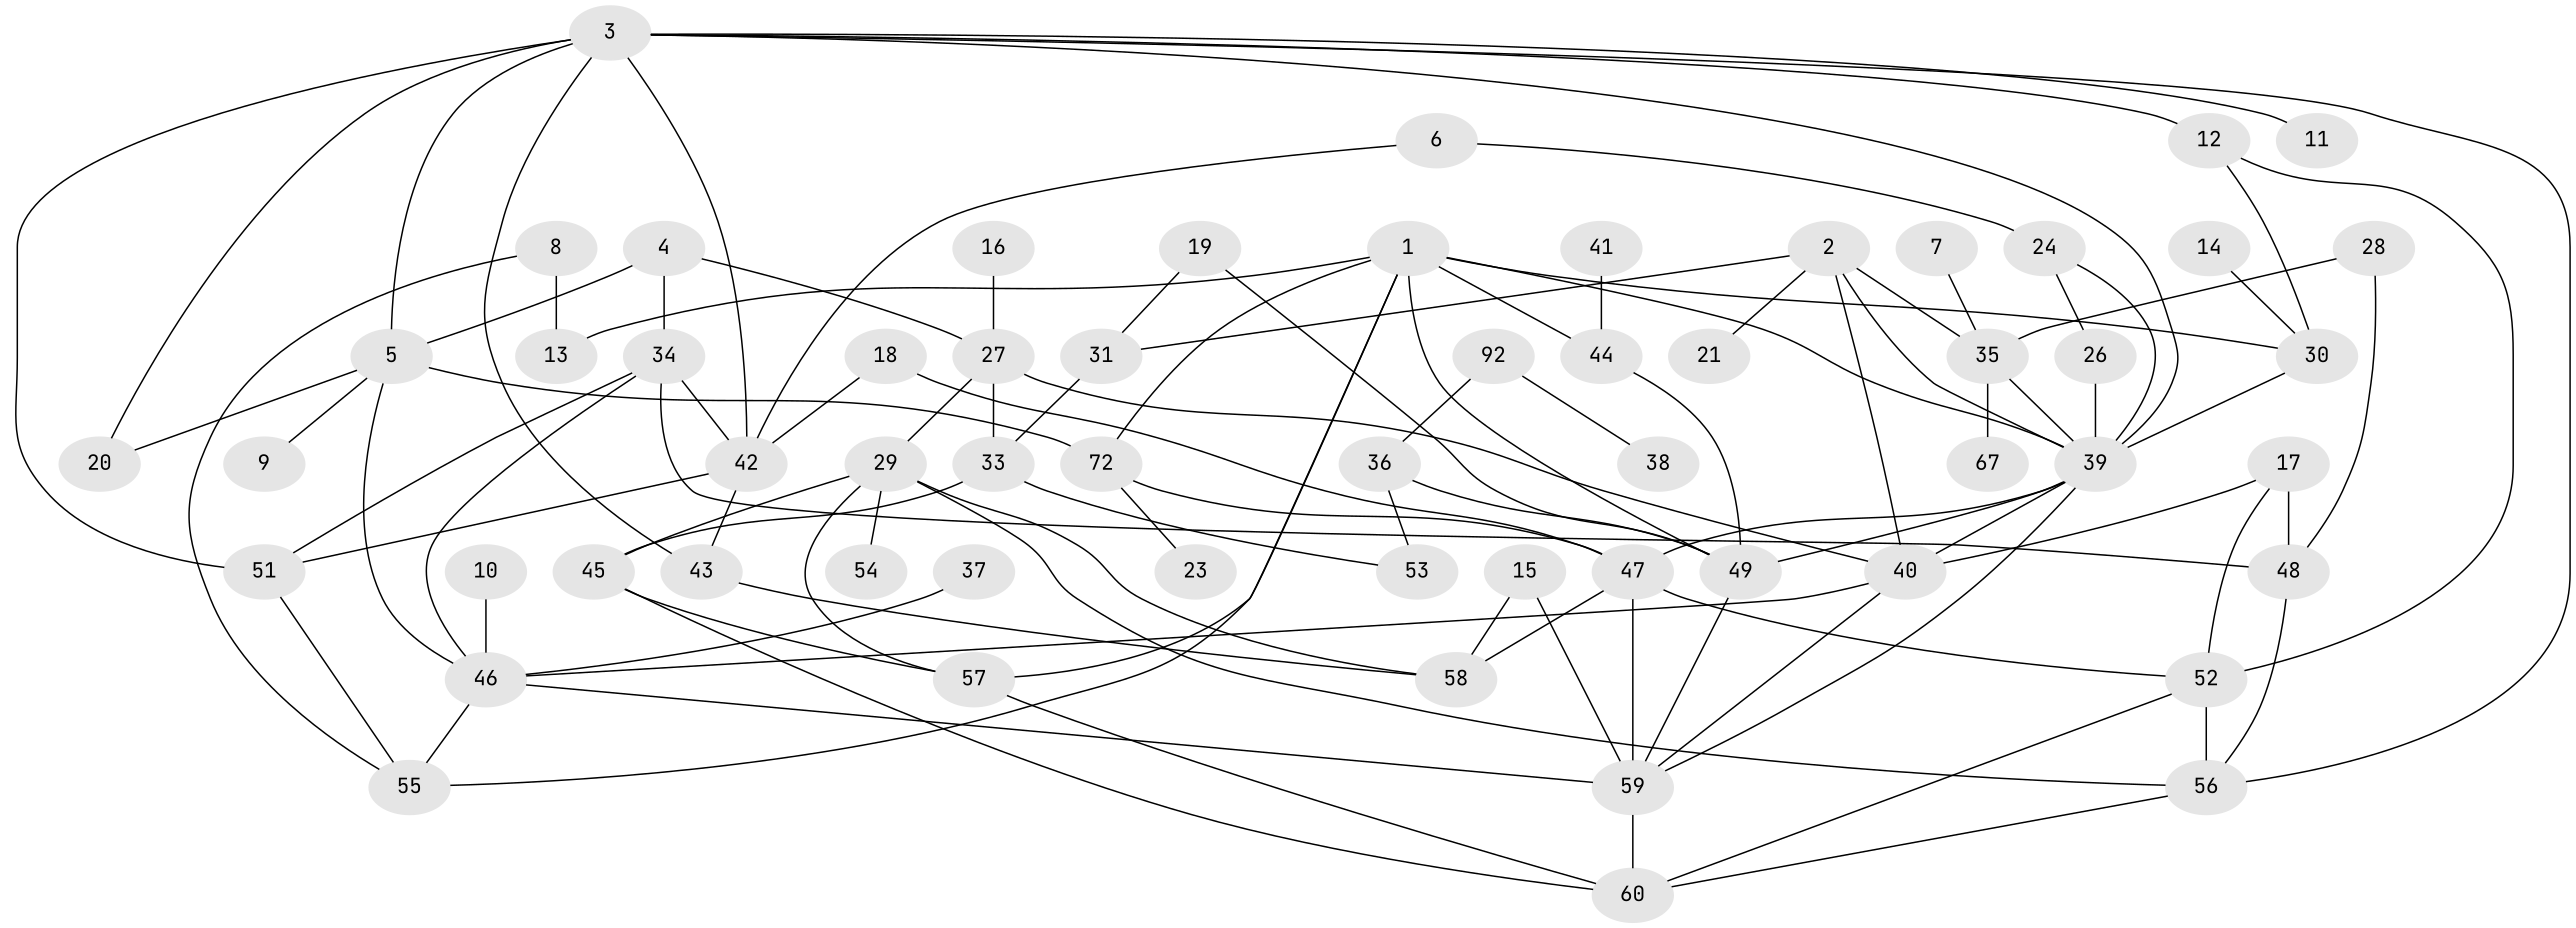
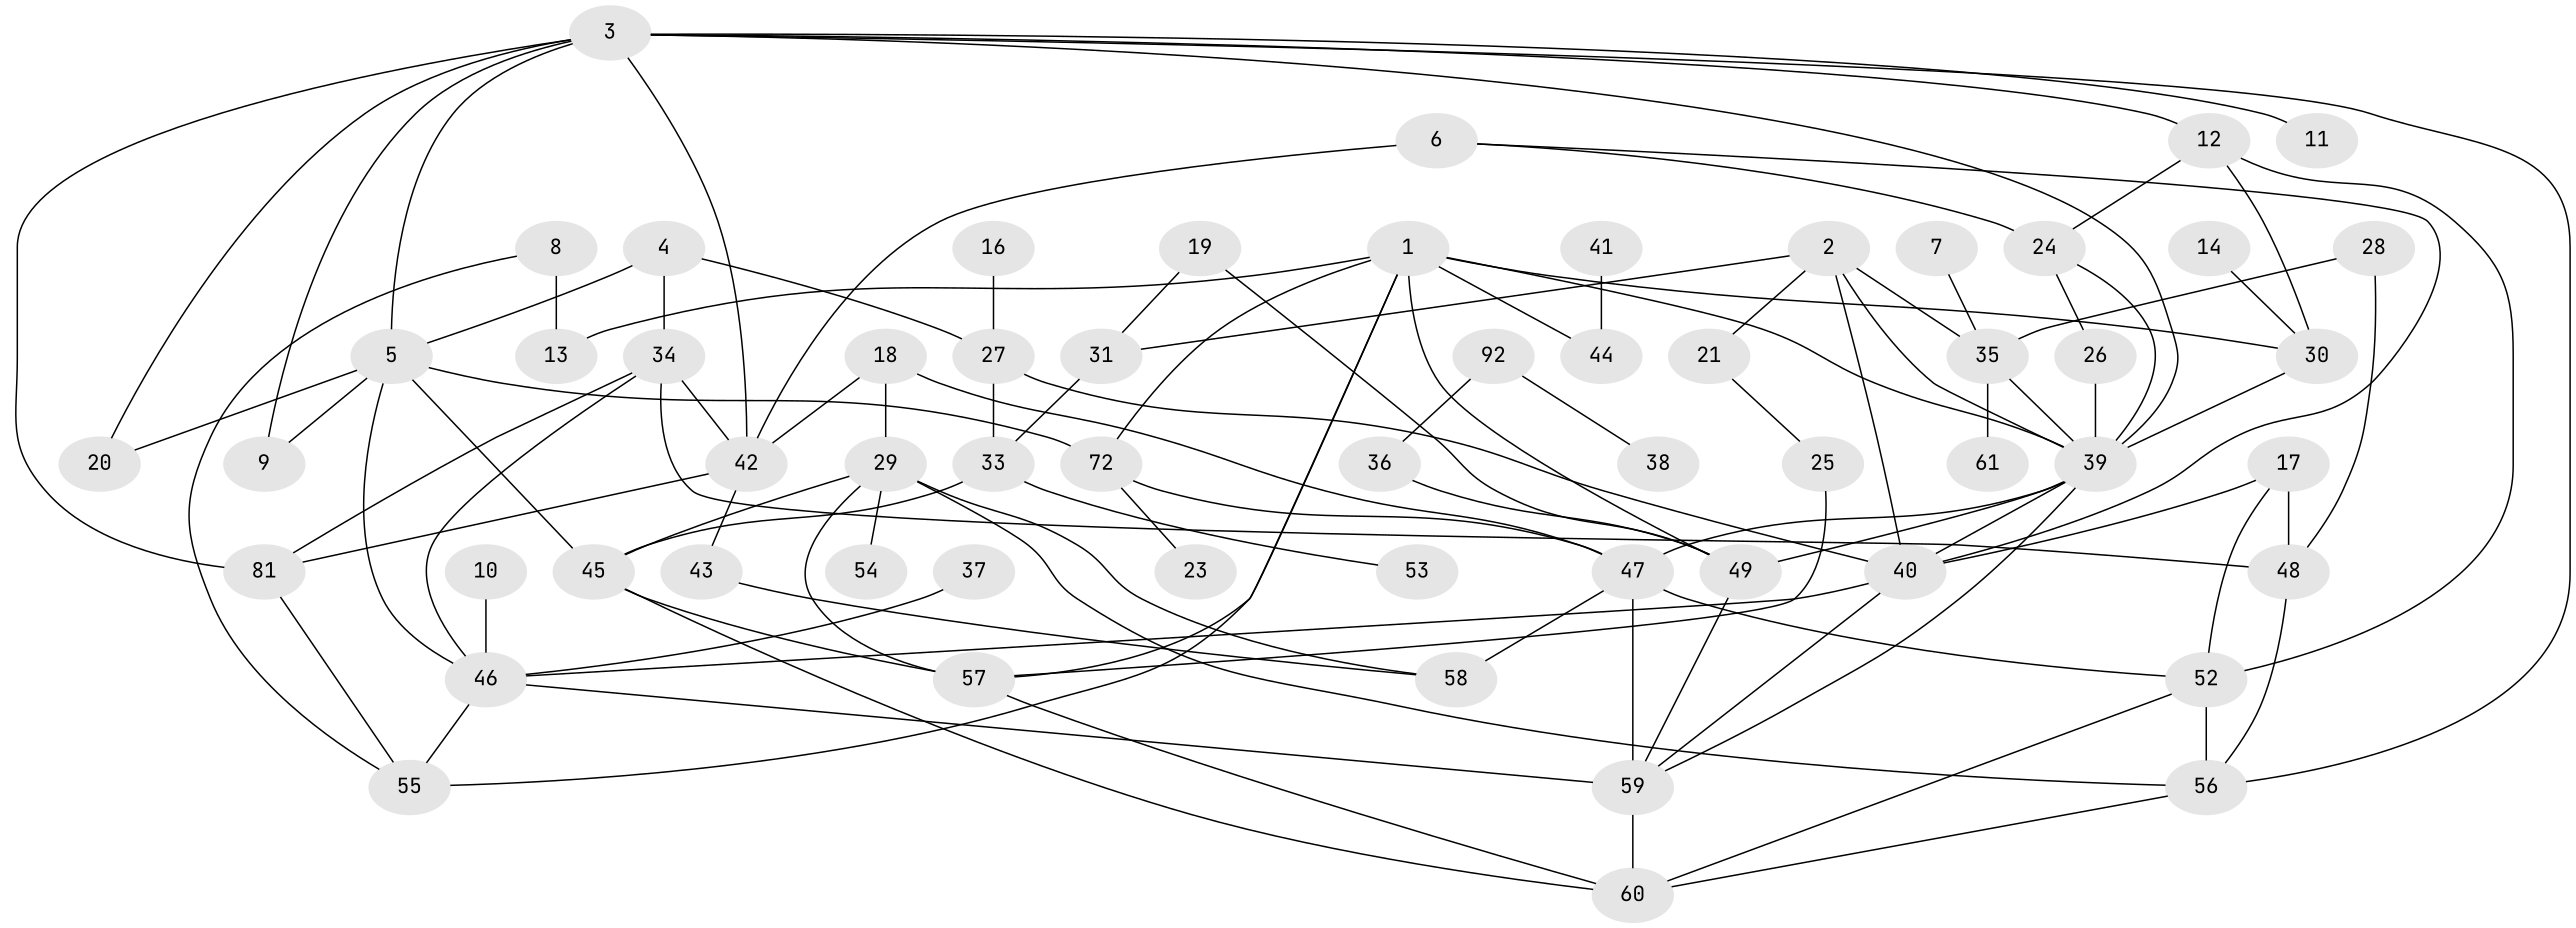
none -> (2279, 194)
none -> (2127, 195)
(489, 345) -> (359, 187)
(946, 404) -> (886, 416)
(1715, 441) -> none
none -> (493, 464)
none -> (1823, 464)
(1988, 464) -> (1988, 464)
(1398, 518) -> none
(264, 572) -> (264, 572)
(1525, 572) -> none
